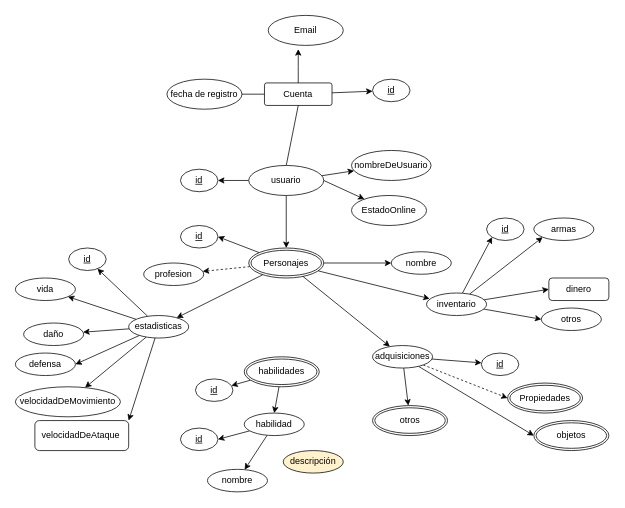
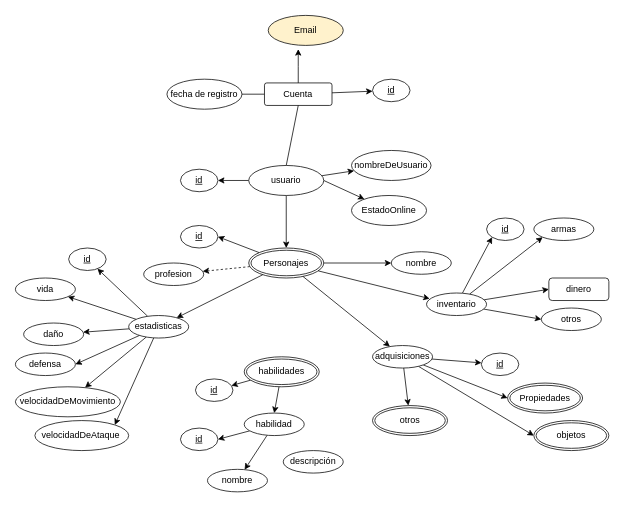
(306, 30) -> (306, 30)
(463, 381) -> (463, 381)
(82, 435) -> (82, 435)
(313, 462) -> (313, 462)
